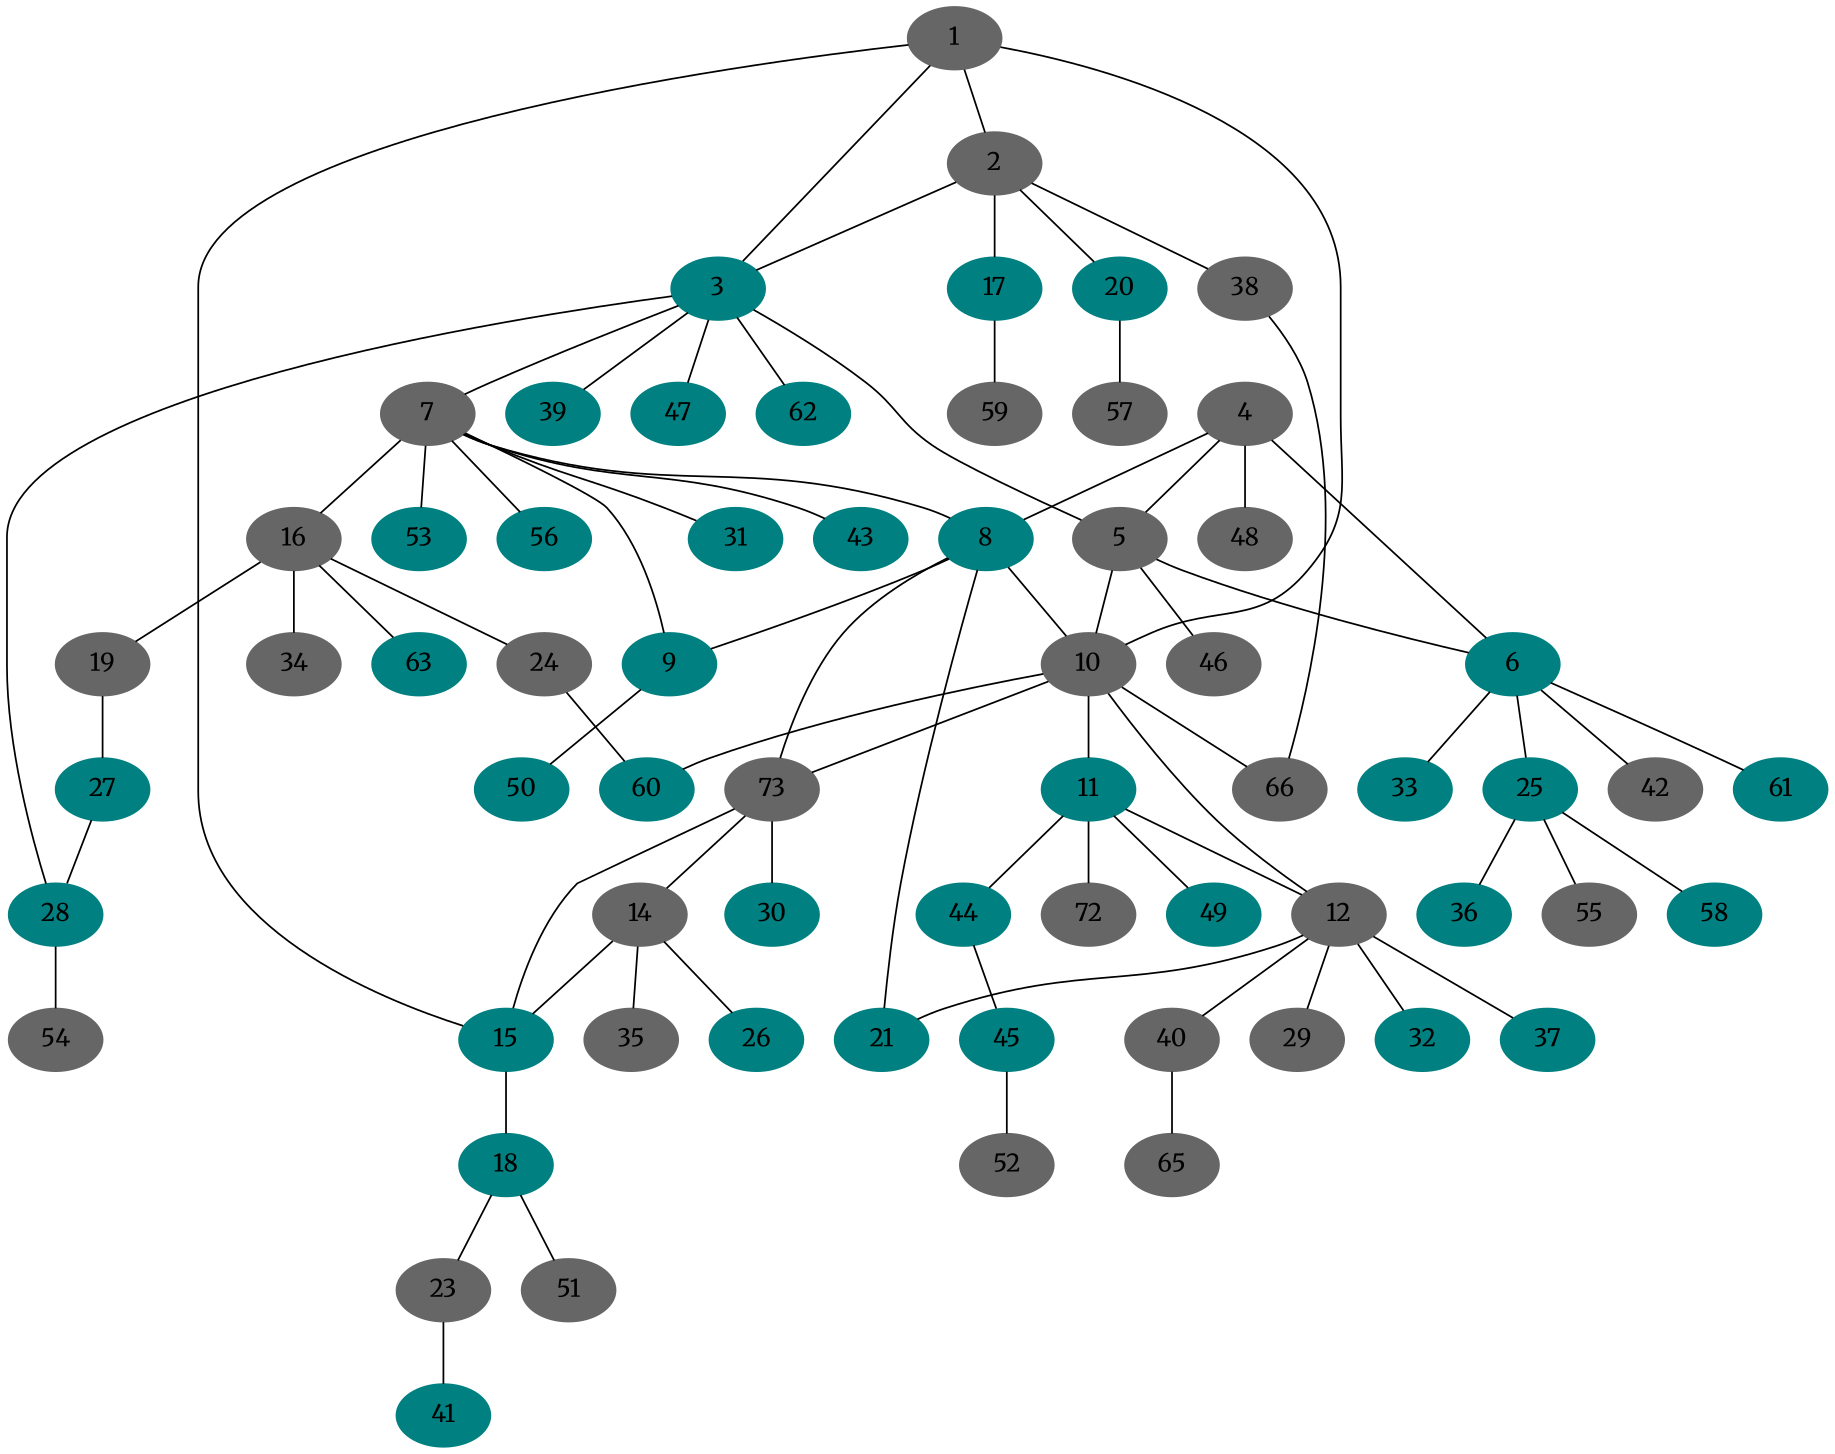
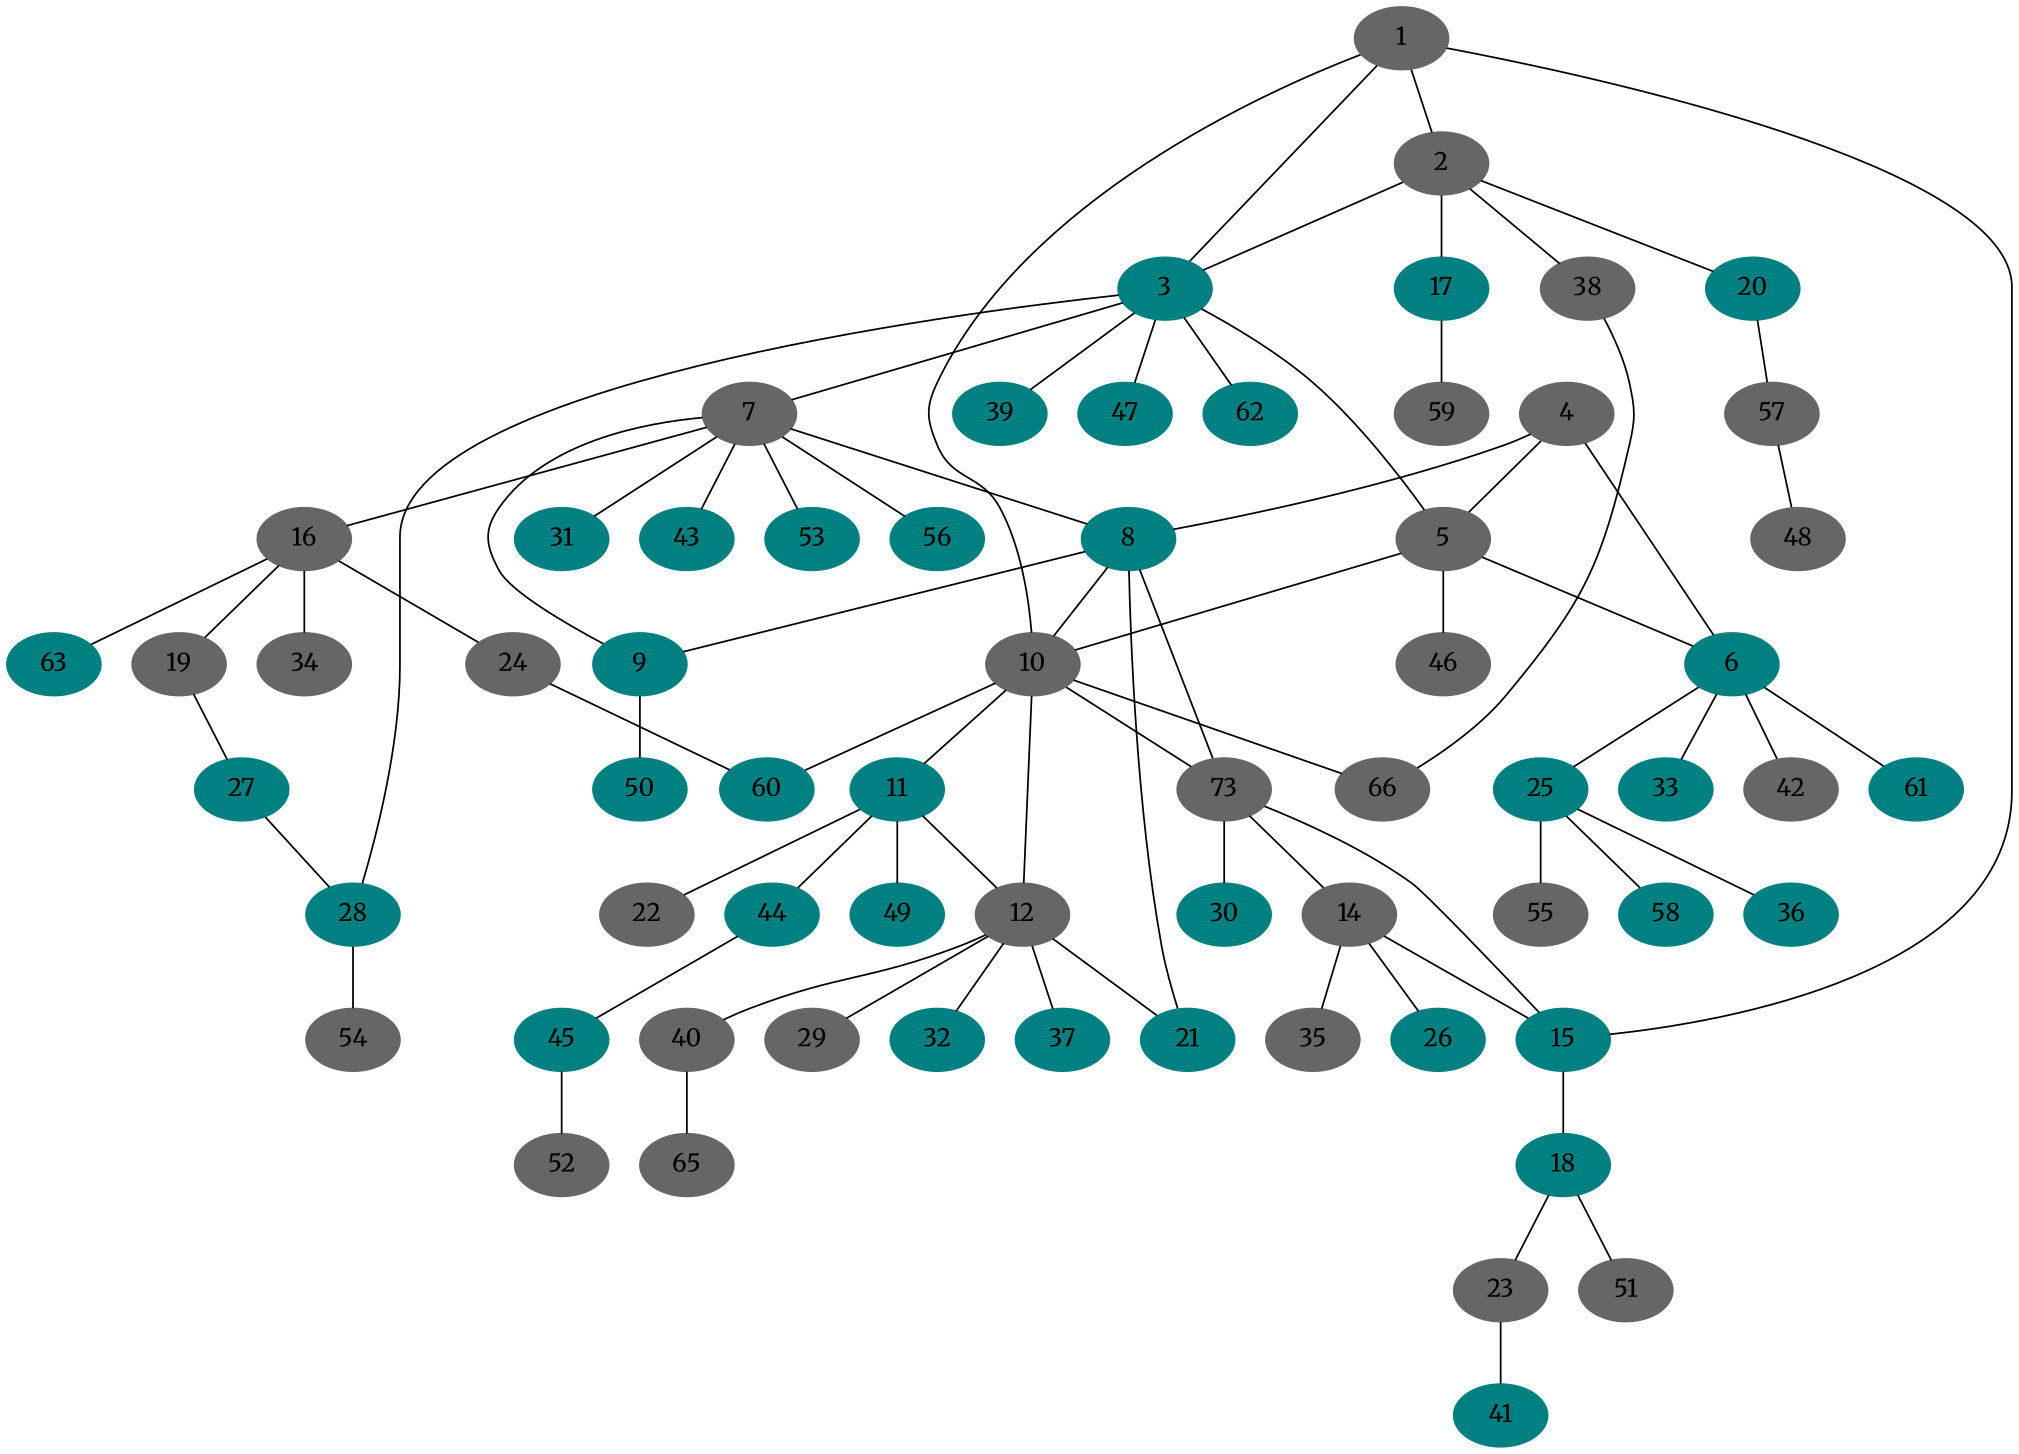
(1245, 477) -> (1785, 476)
(1089, 915) -> (647, 915)
